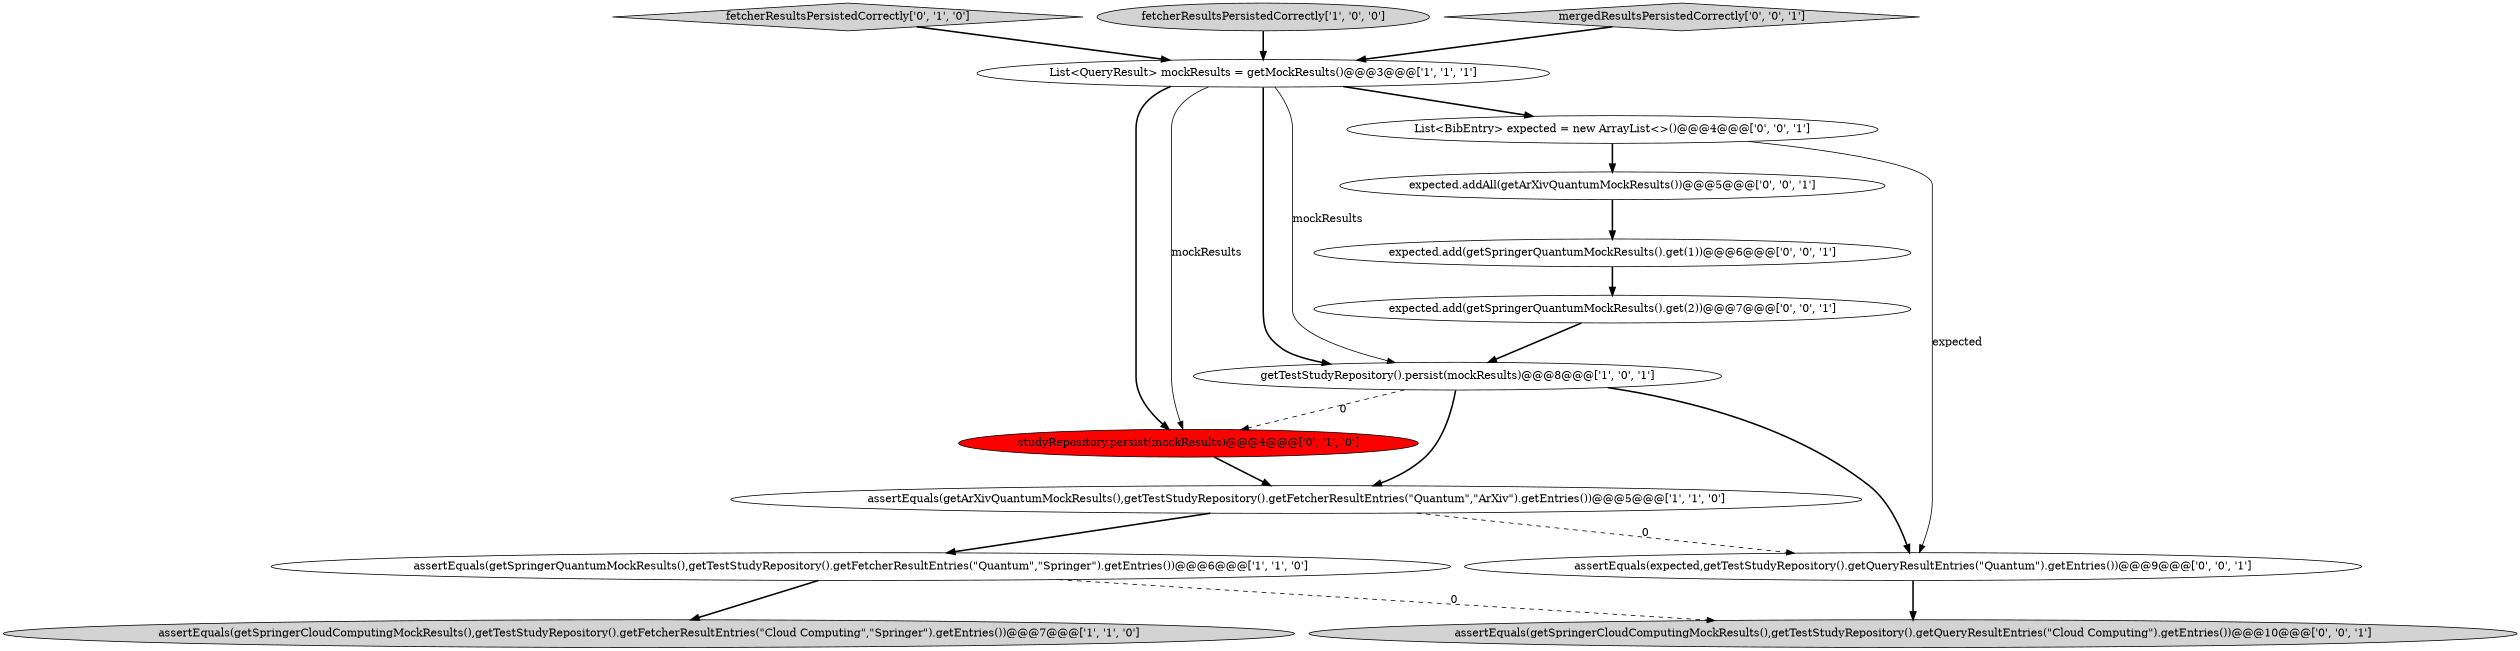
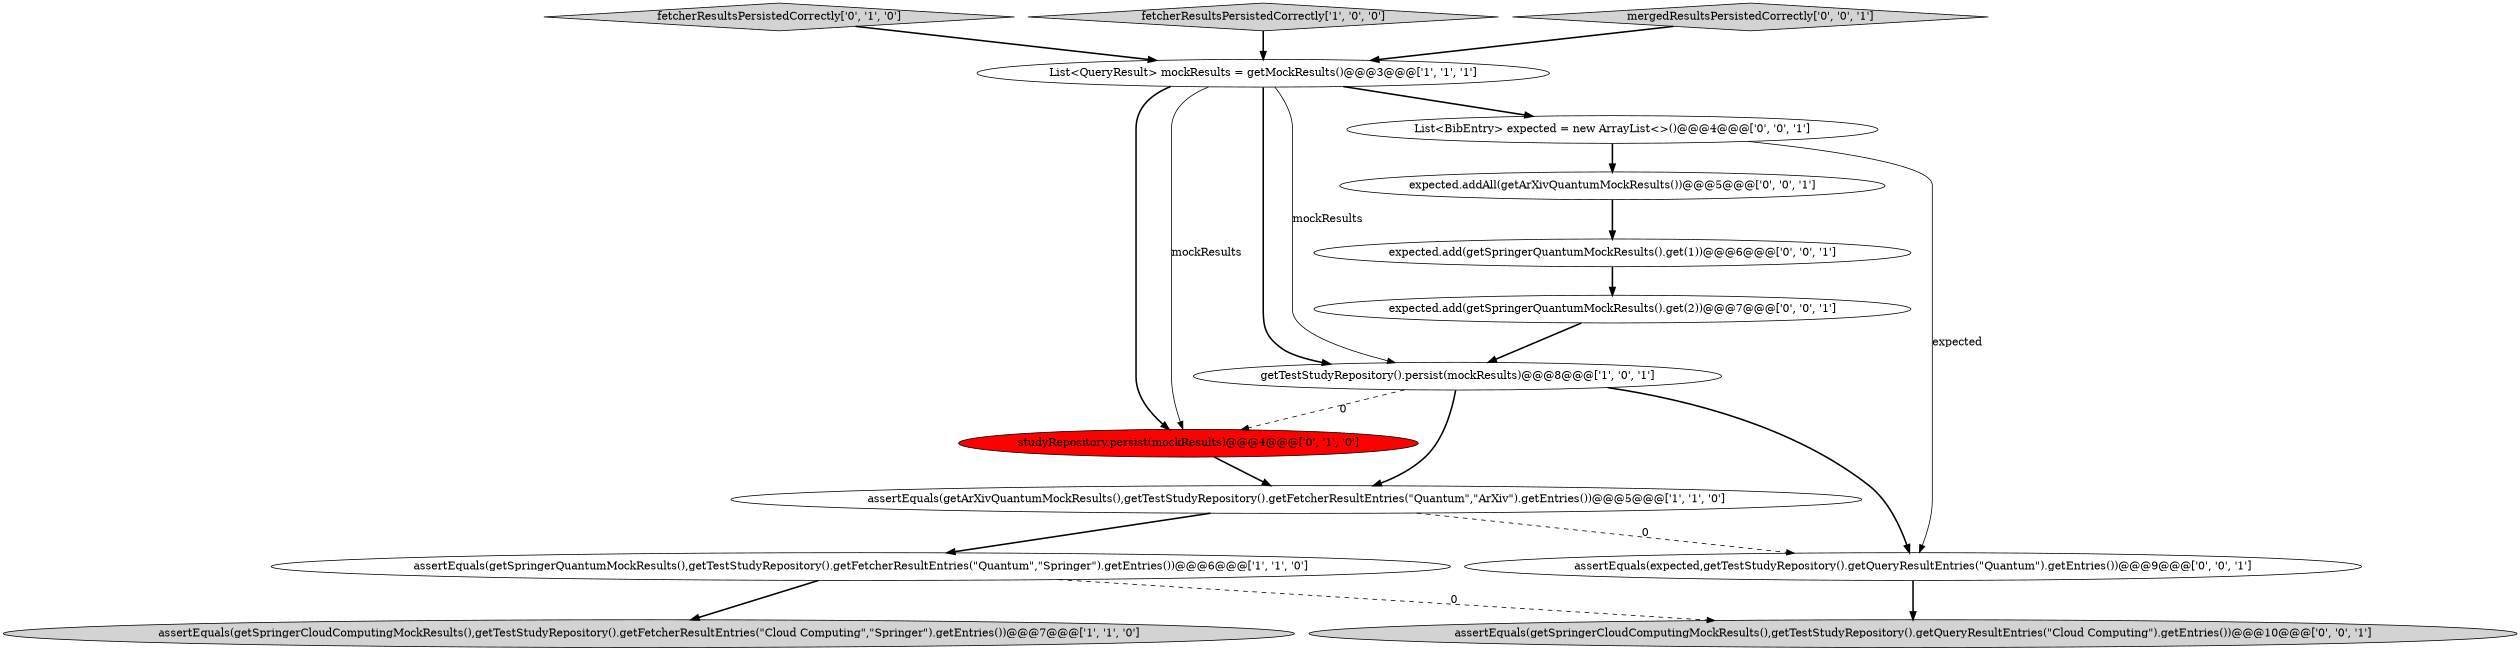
(1263, 17) -> (1263, 17)
